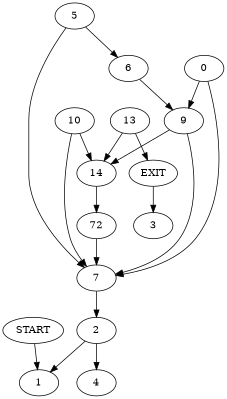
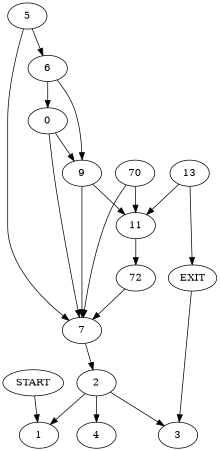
none -> (48, 91)
(75, 121) -> (135, 173)
(97, 173) -> (136, 226)
none -> (134, 407)
